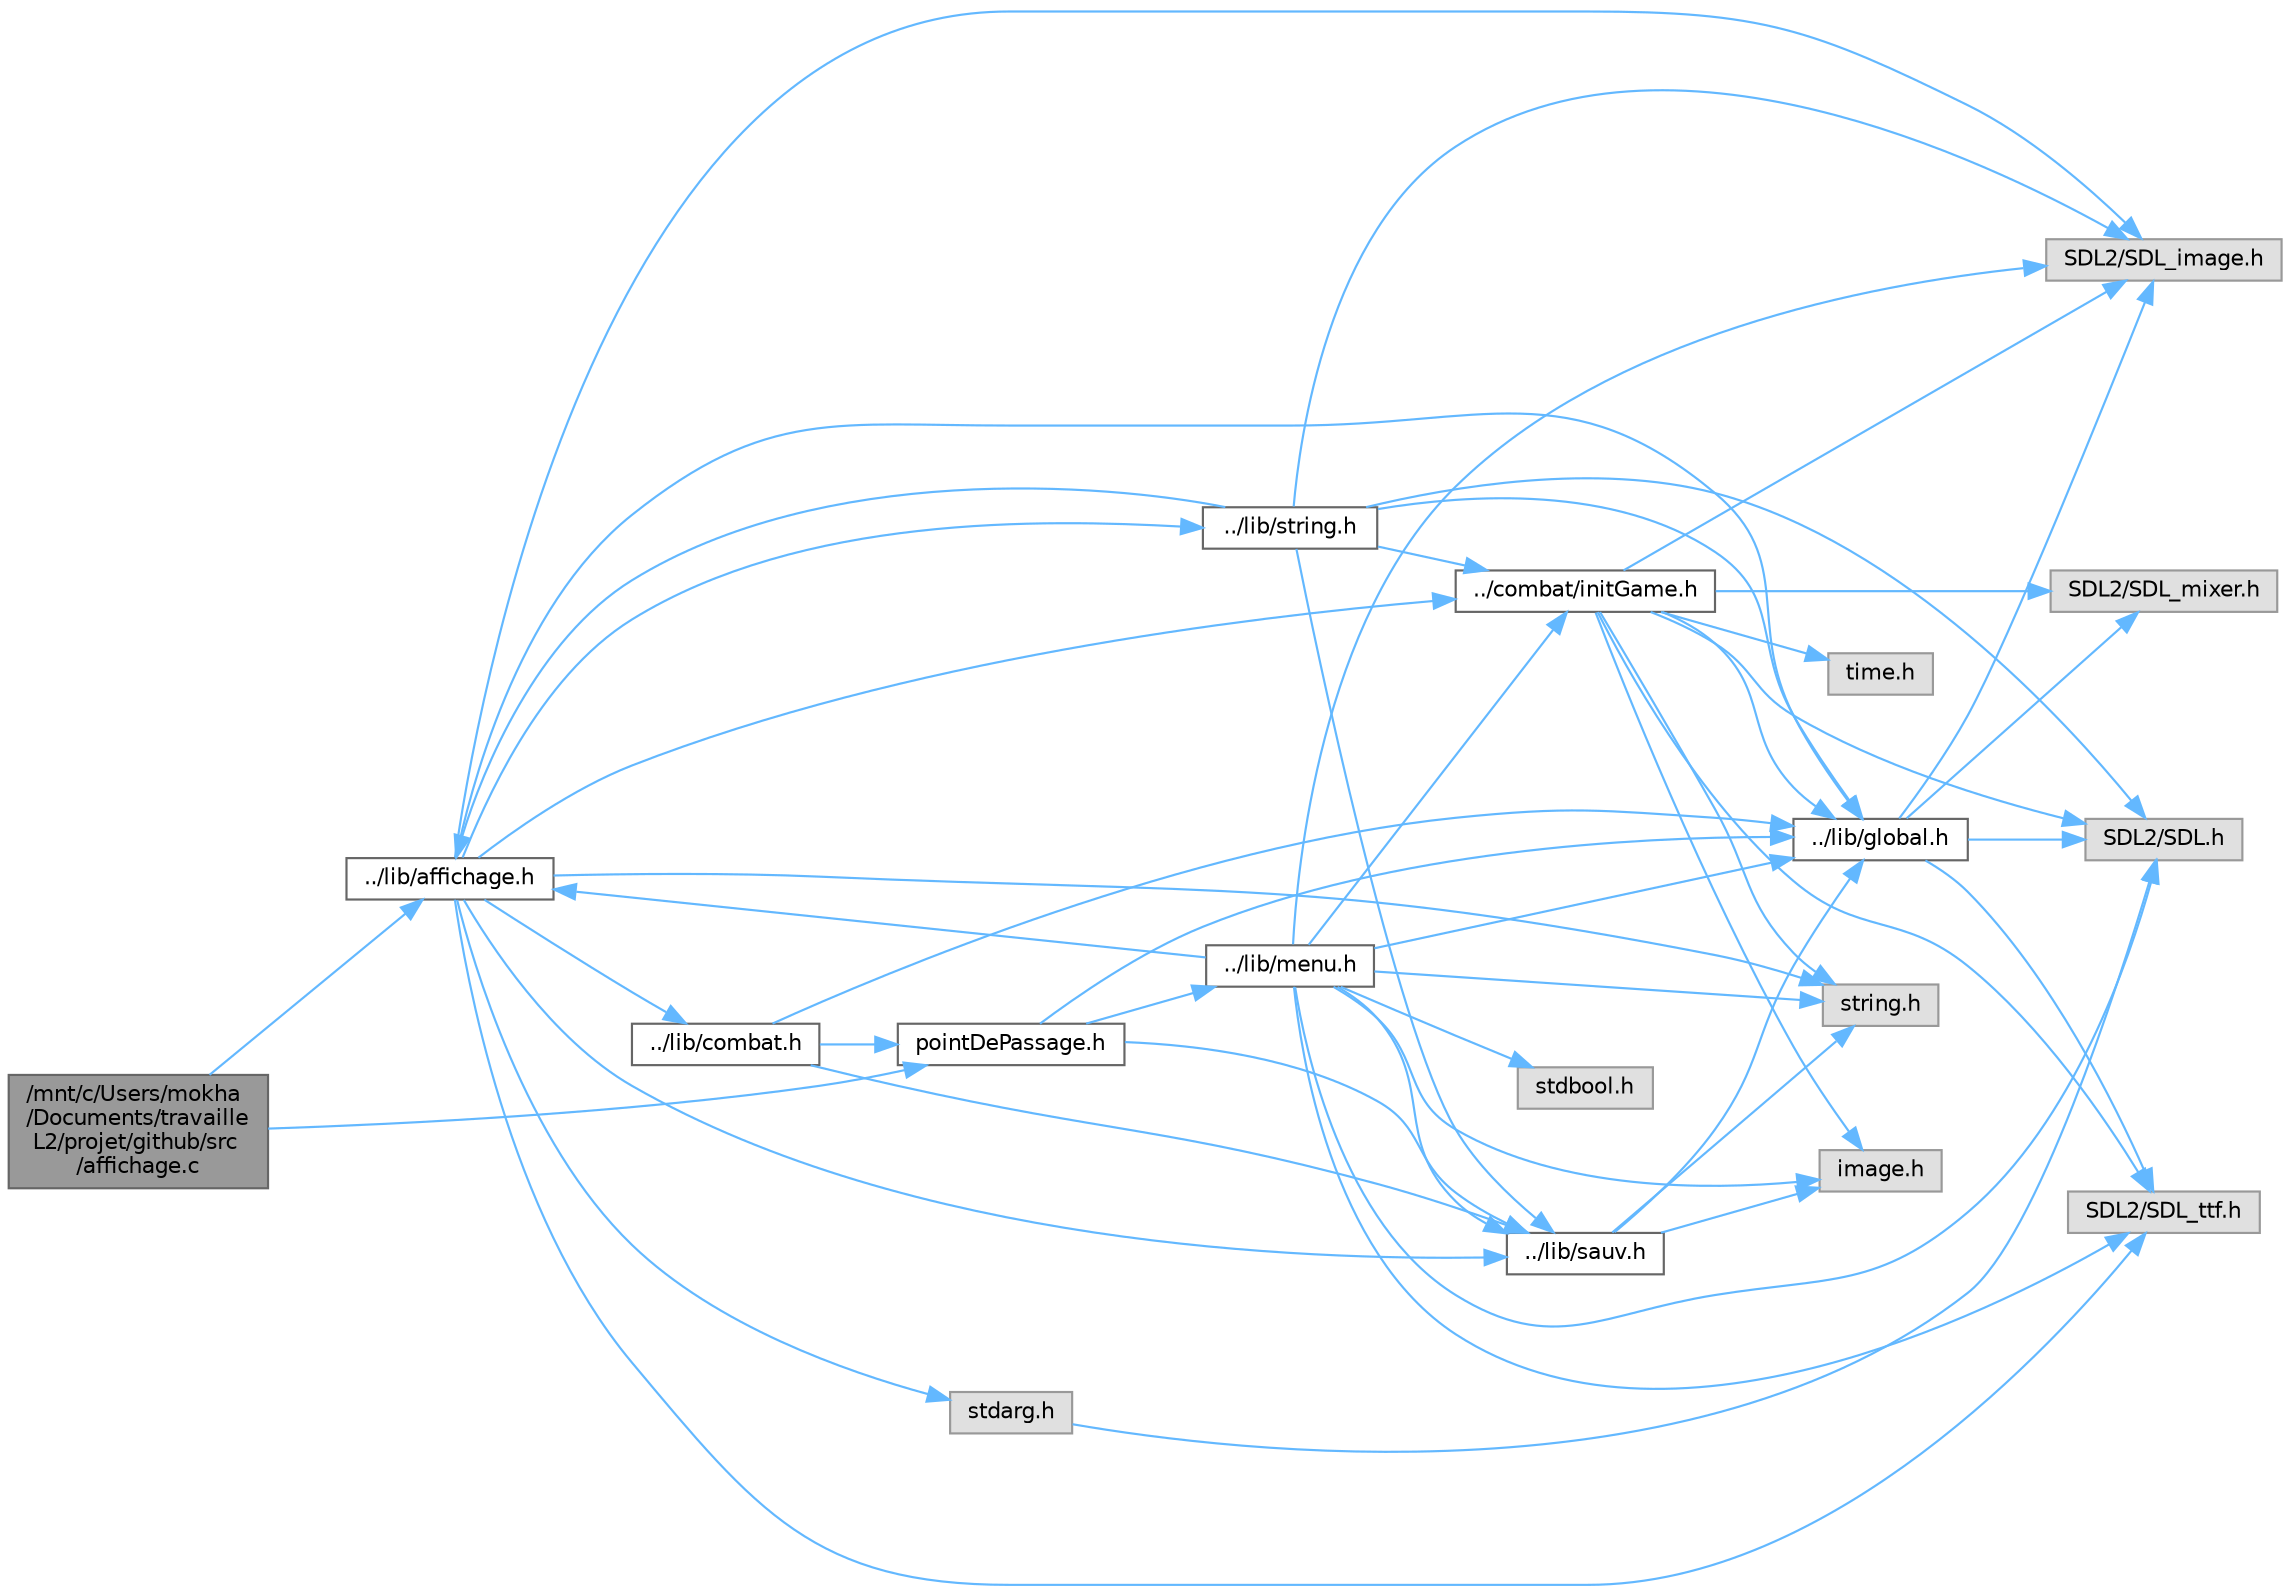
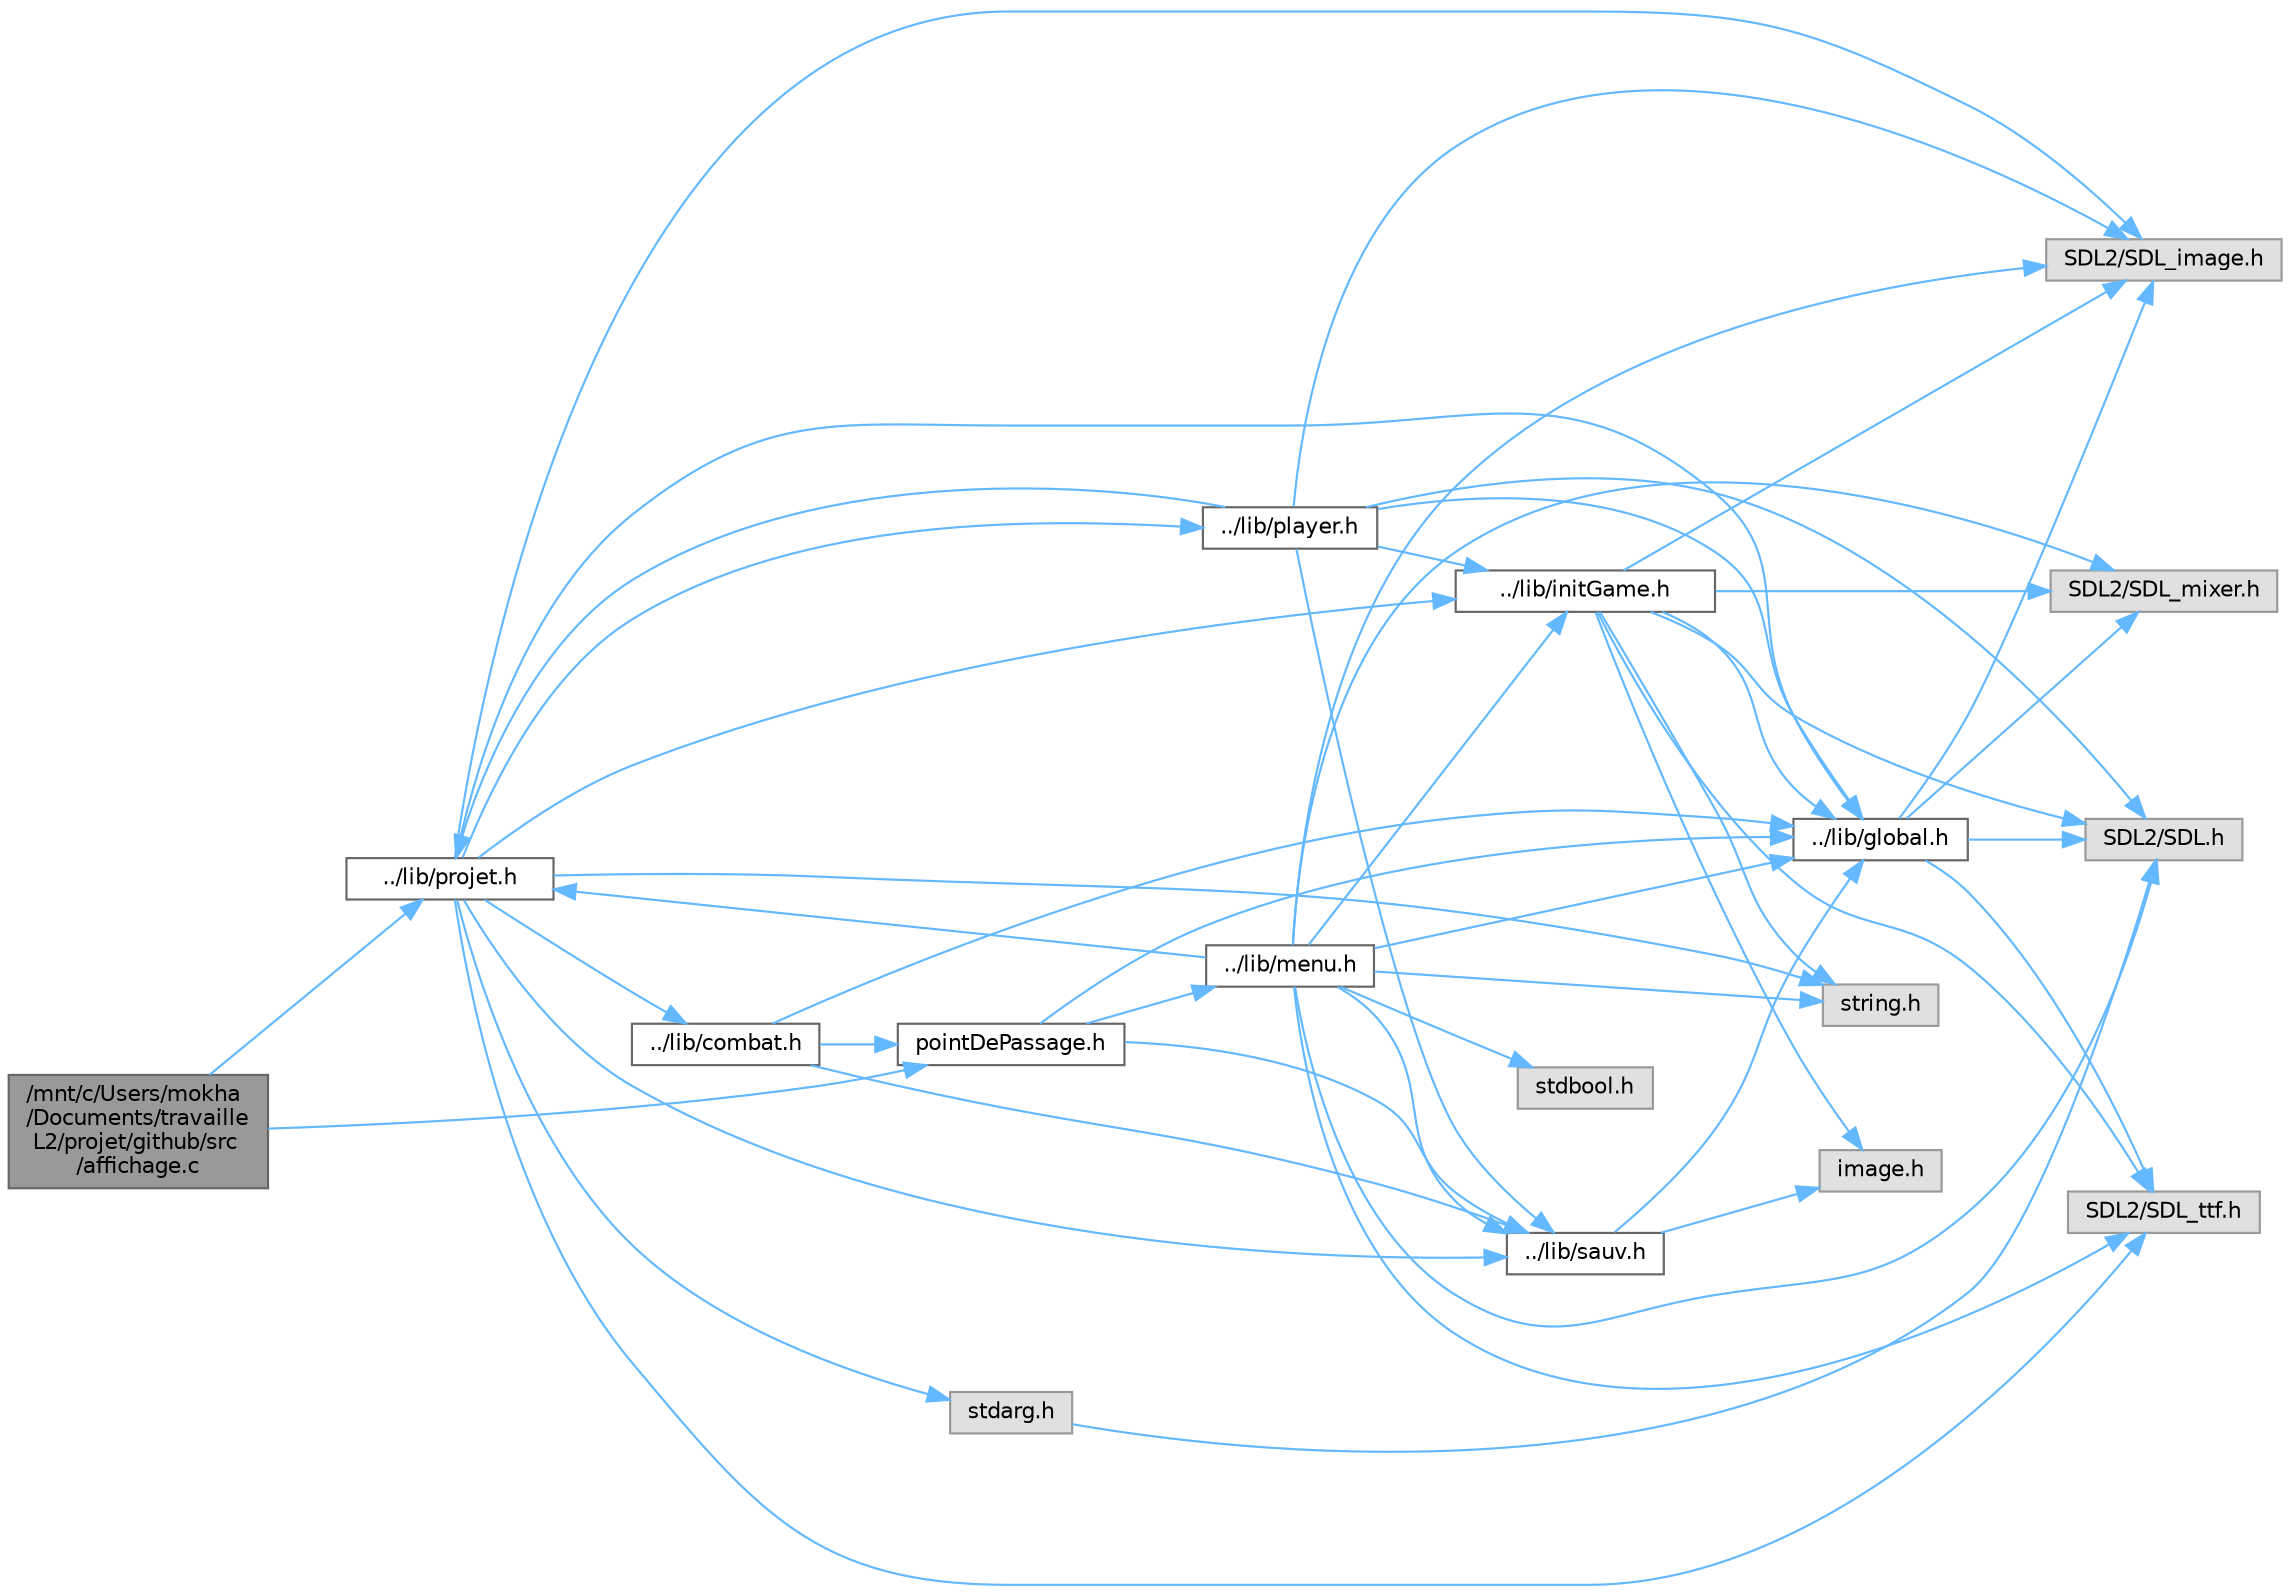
(1290, 528) -> (1290, 528)
(1585, 591) -> (1585, 591)
(1881, 674) -> none
(450, 879) -> (450, 879)
(1730, 1132) -> none
(1528, 1160) -> (1530, 514)
